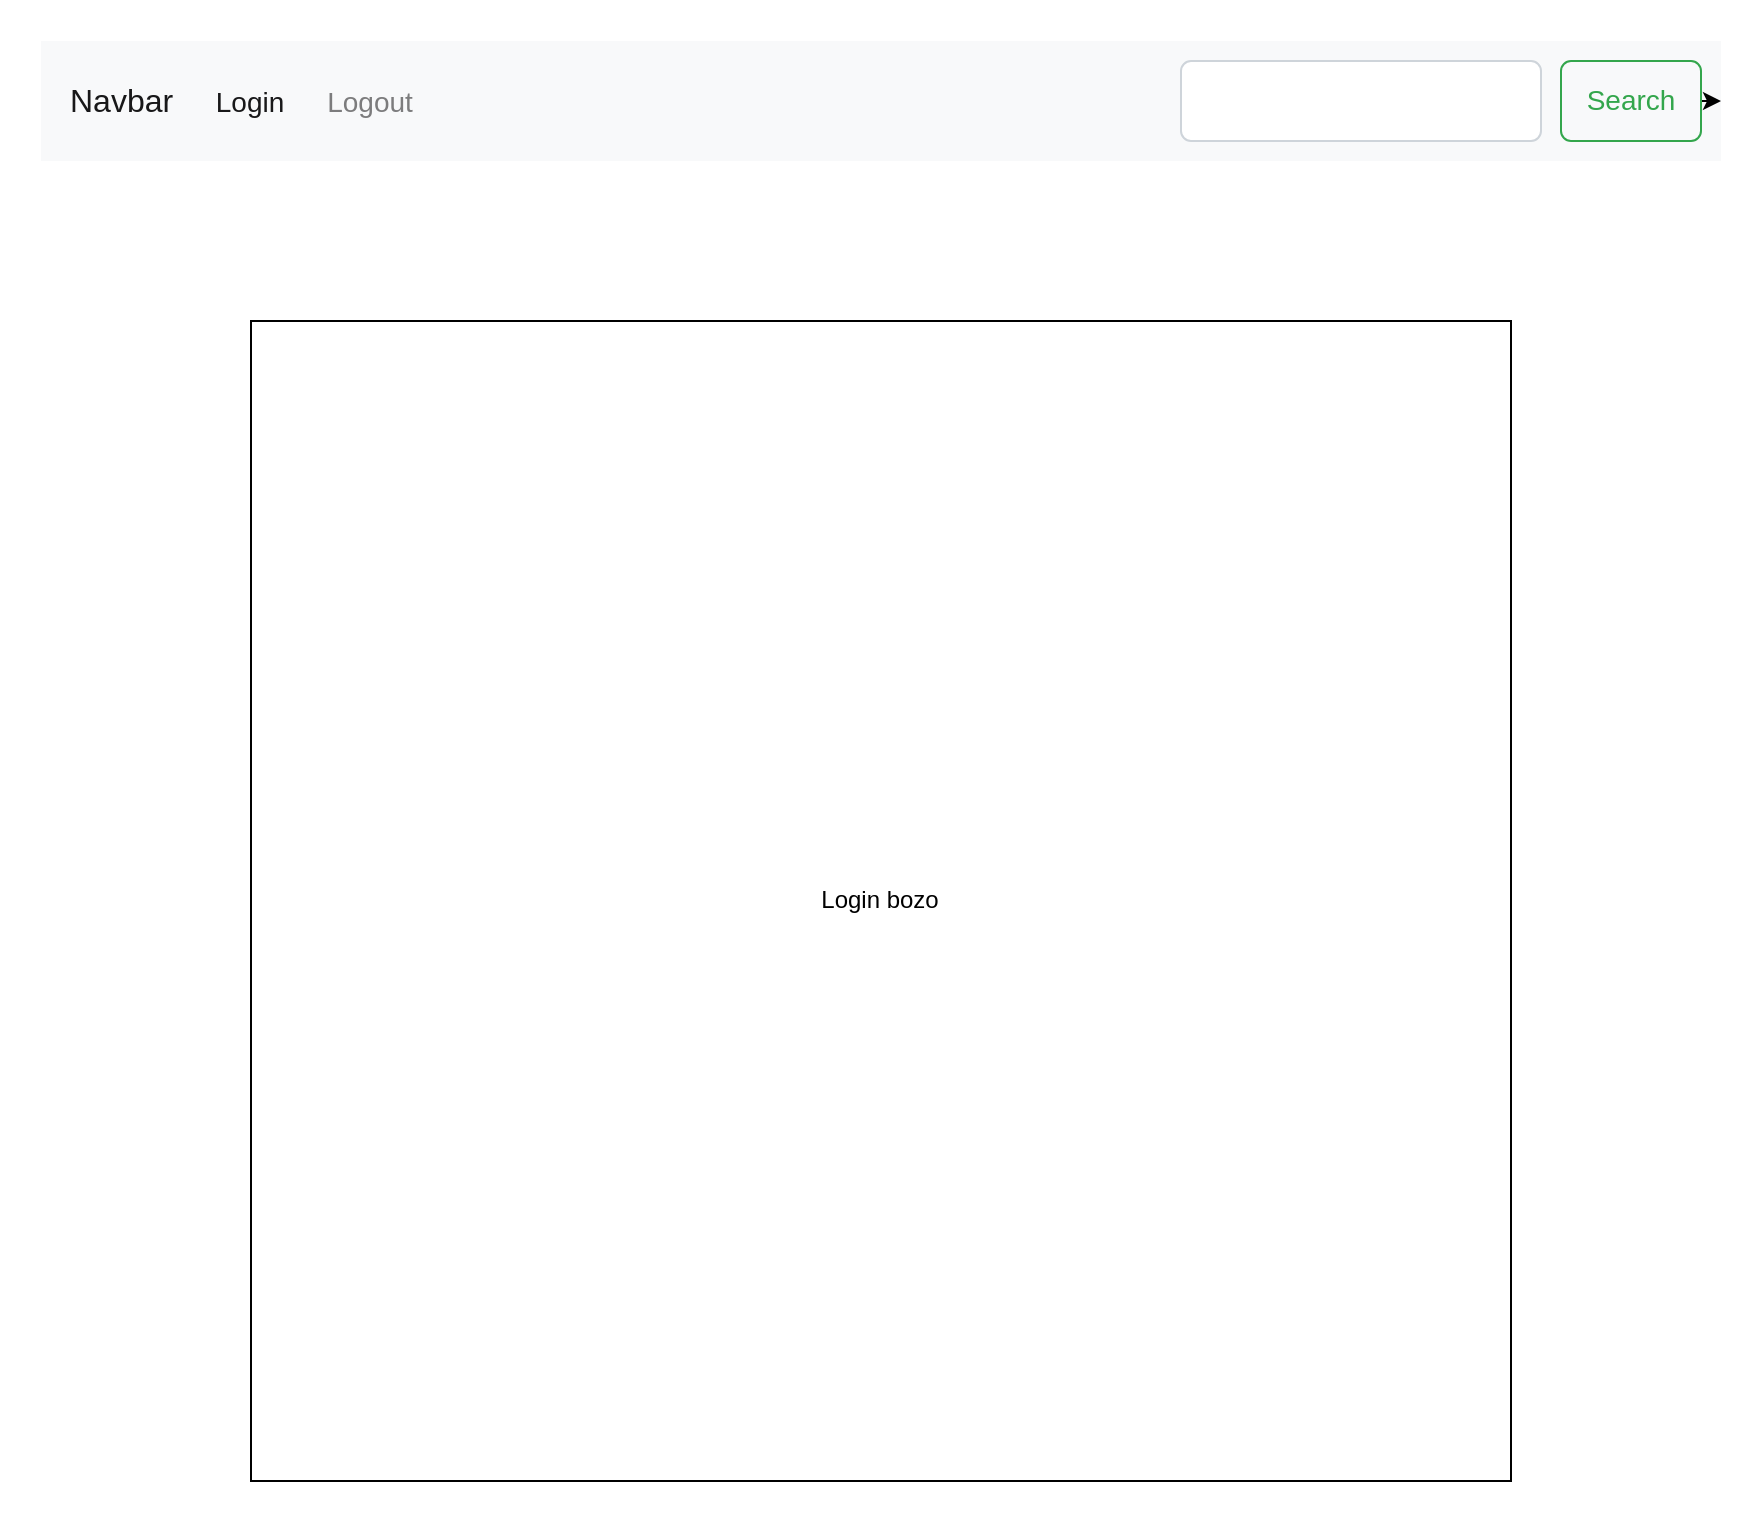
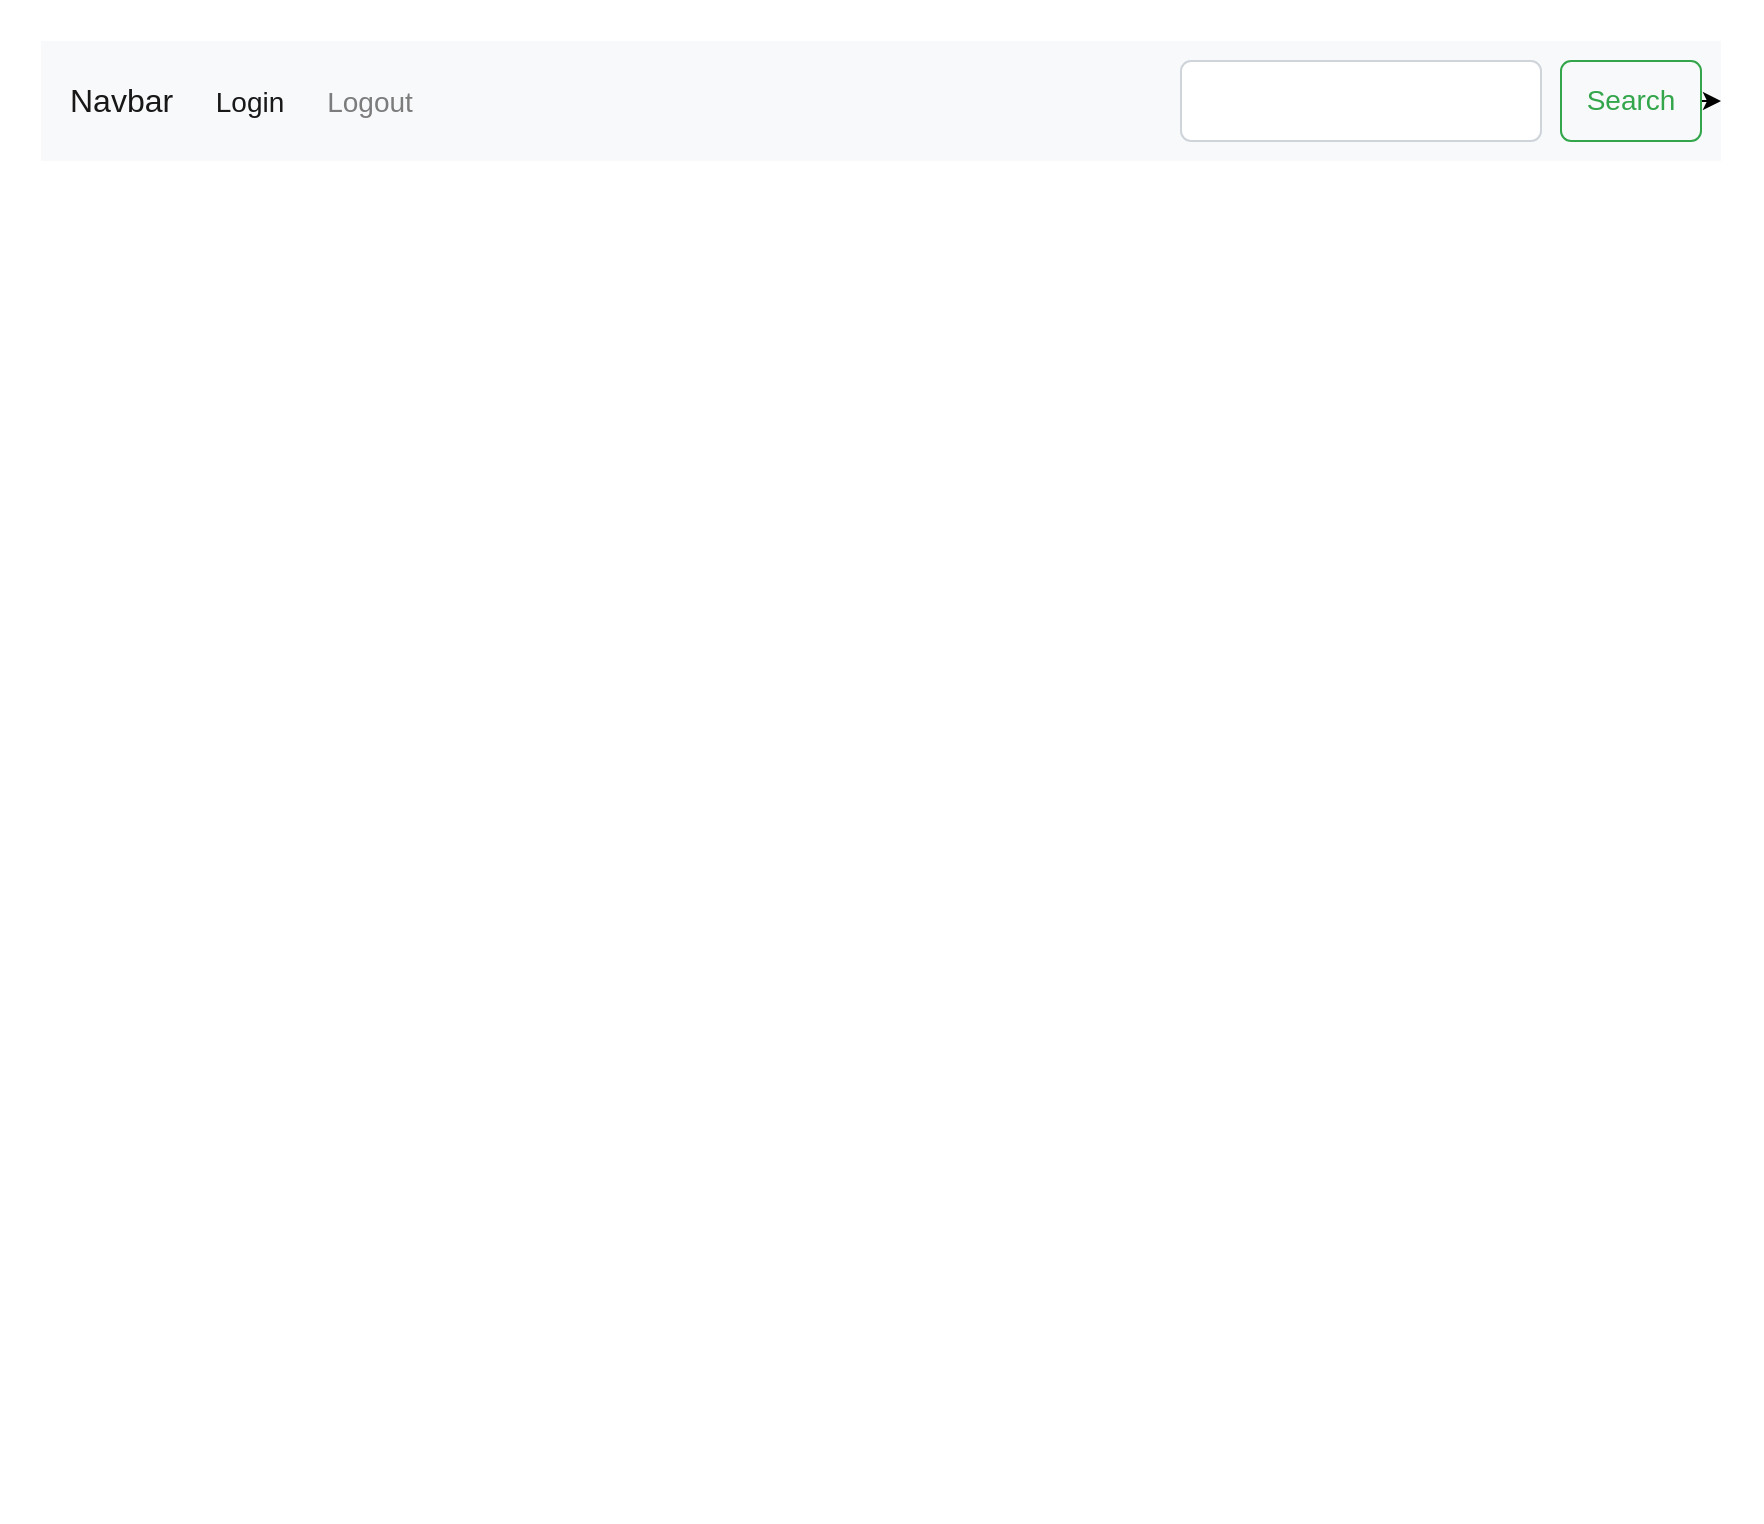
(881, 901) -> none
